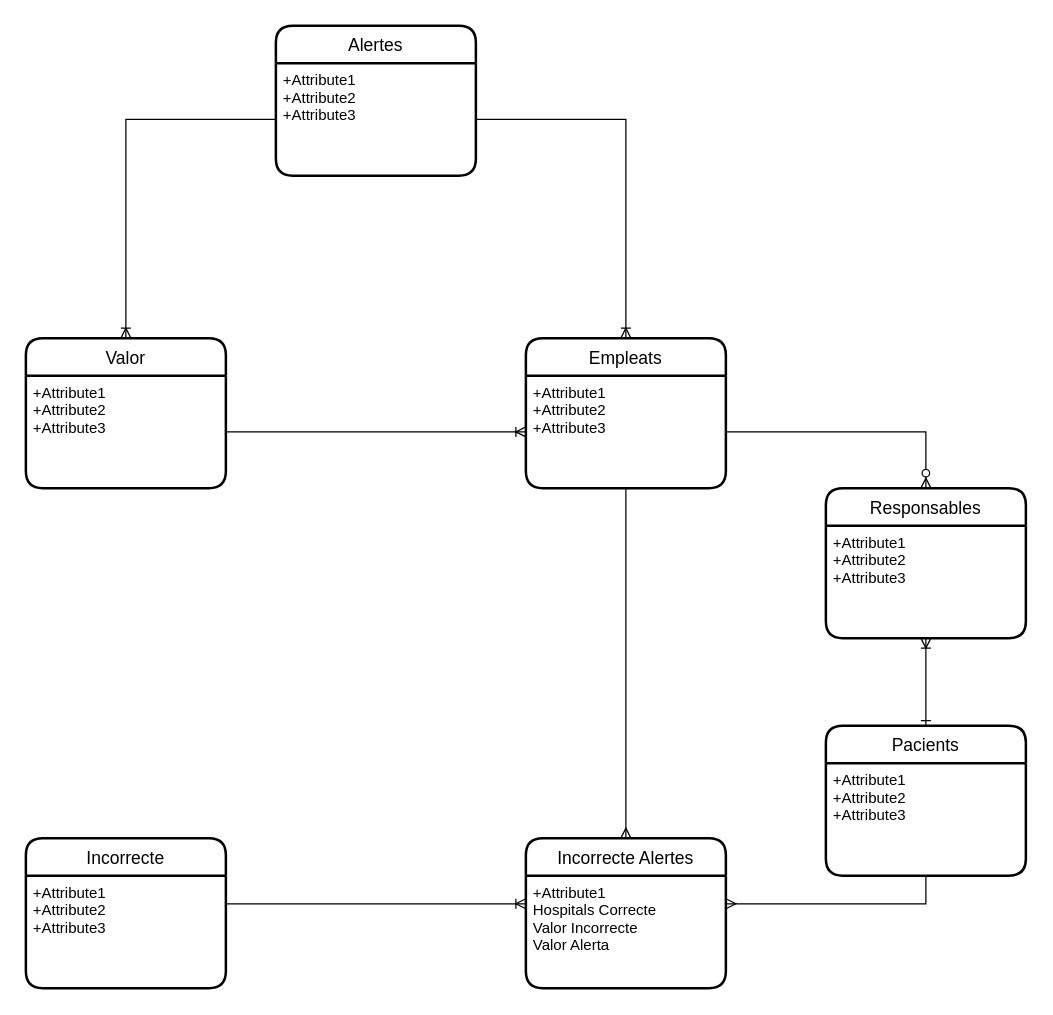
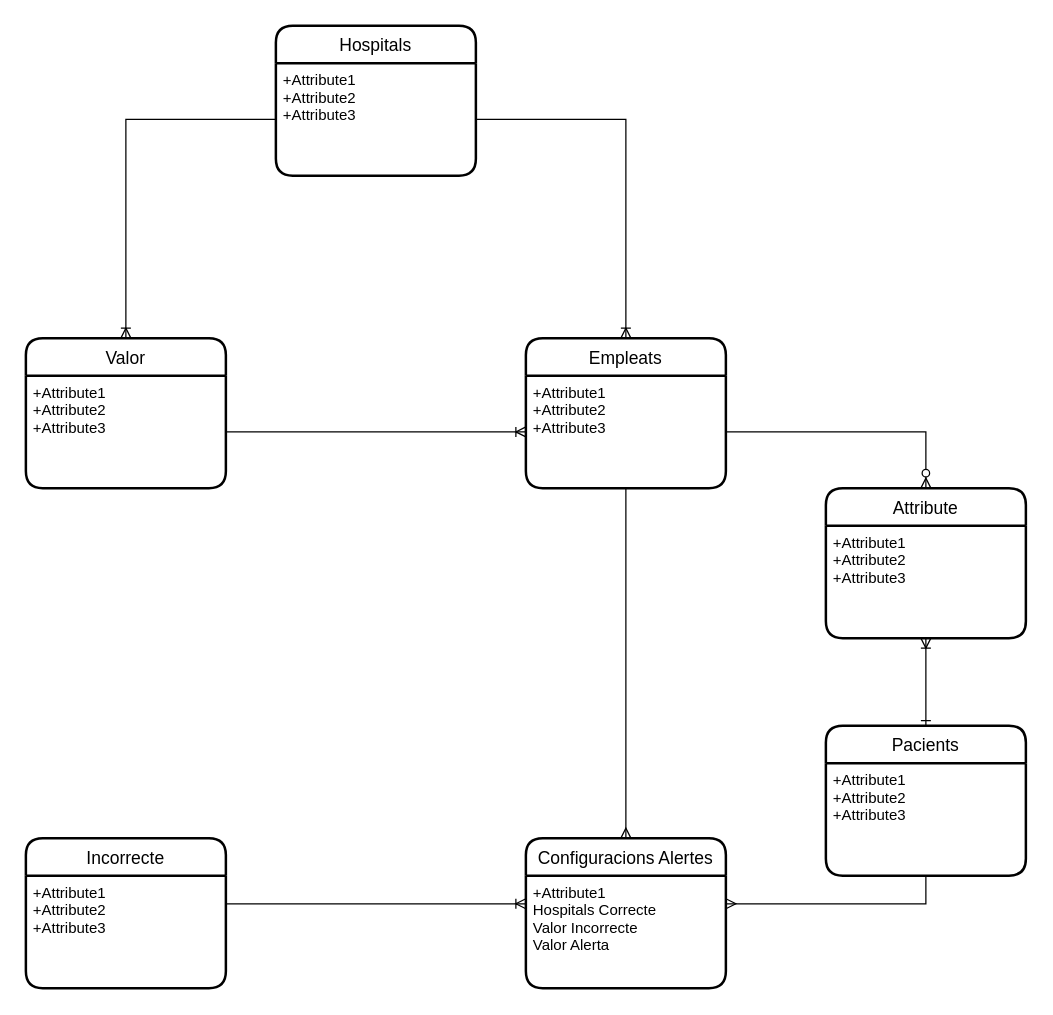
(375, 45) -> (375, 45)
(925, 508) -> (925, 508)
(625, 858) -> (625, 858)
